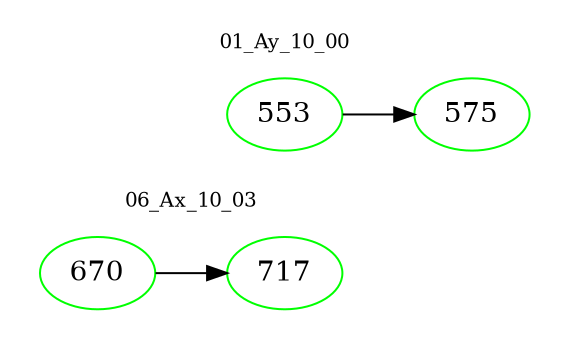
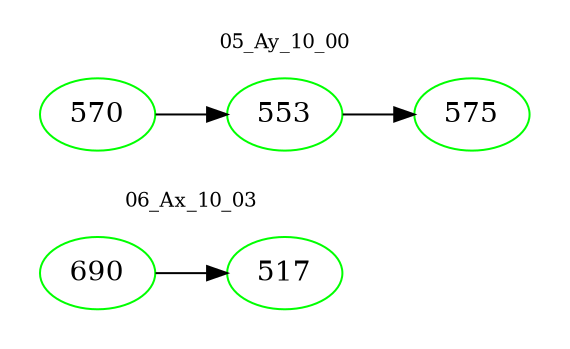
(285, 43) -> (285, 43)
none -> (98, 114)
(98, 273) -> (98, 273)
(285, 273) -> (285, 273)
